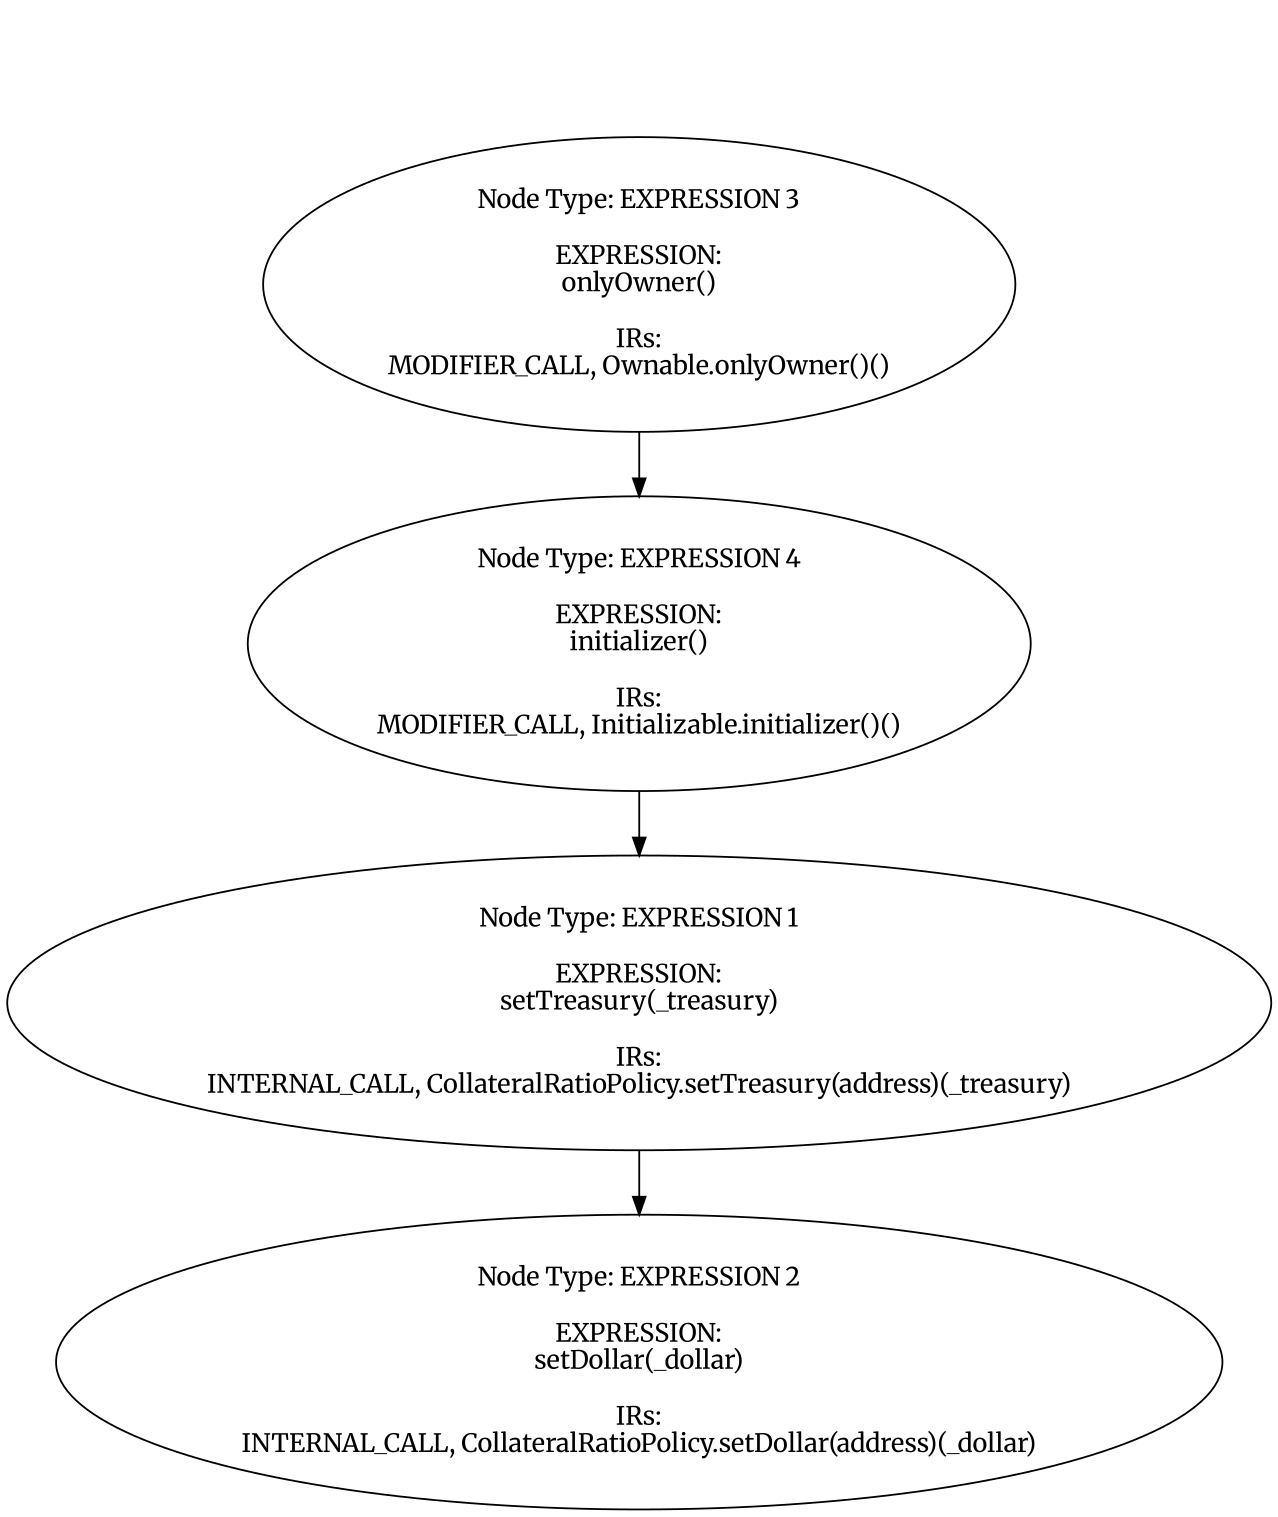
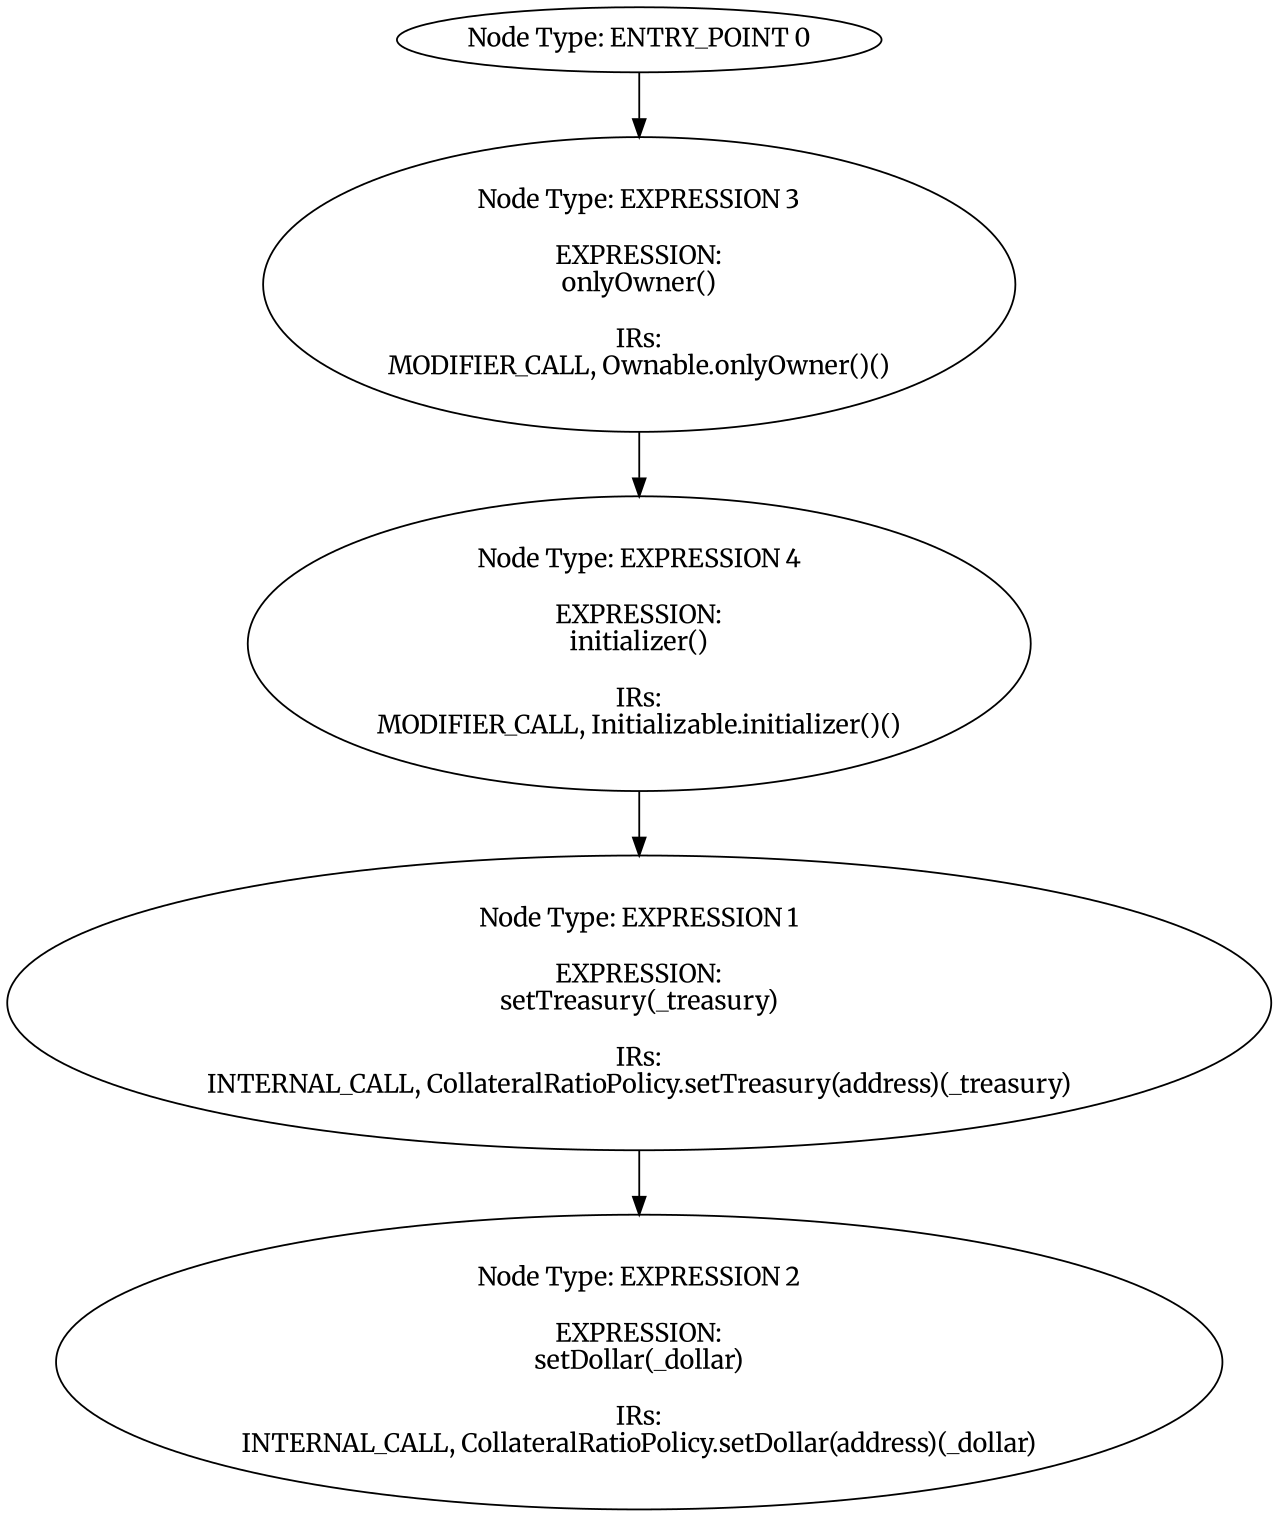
none -> (639, 40)
